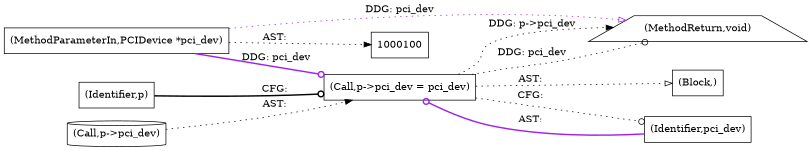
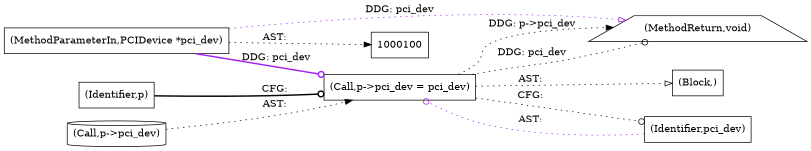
(534, 132) -> (534, 132)
